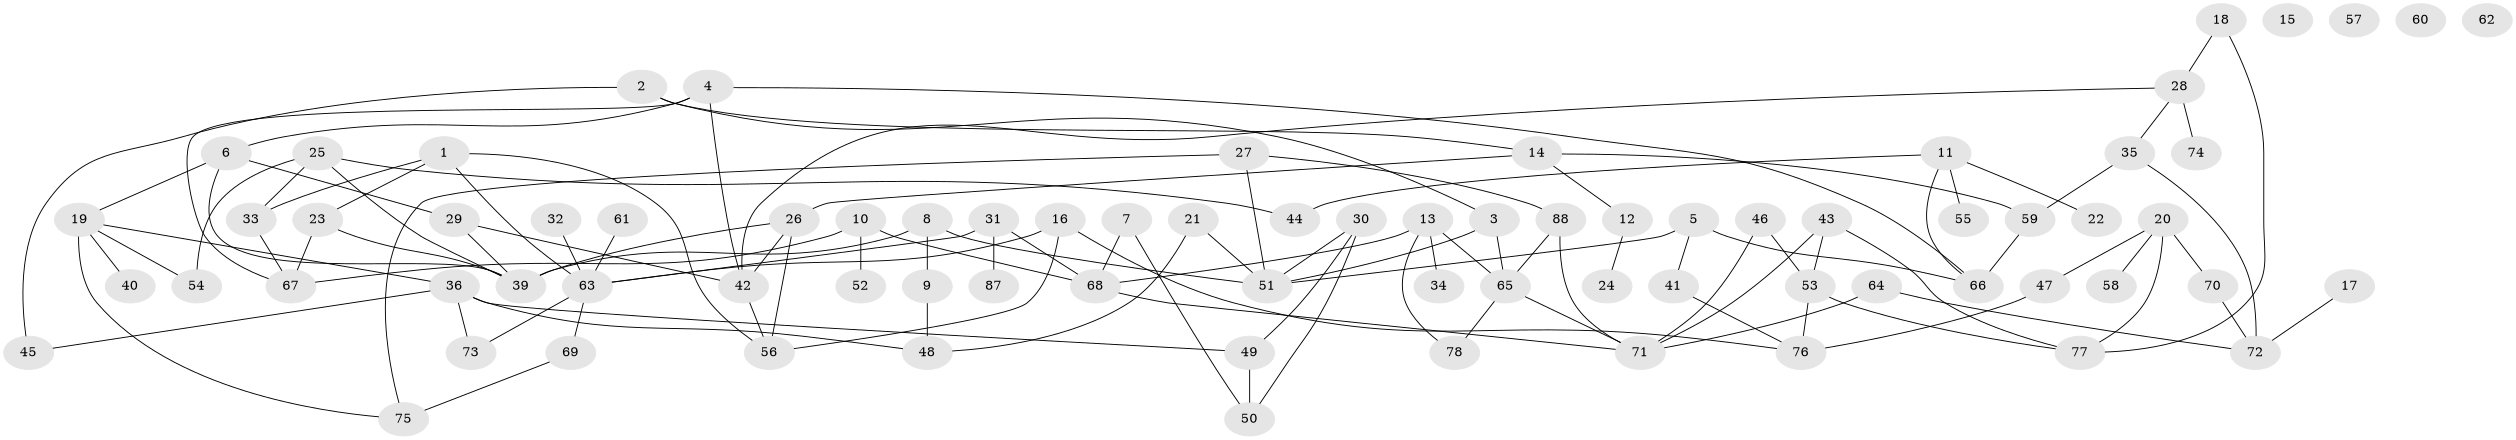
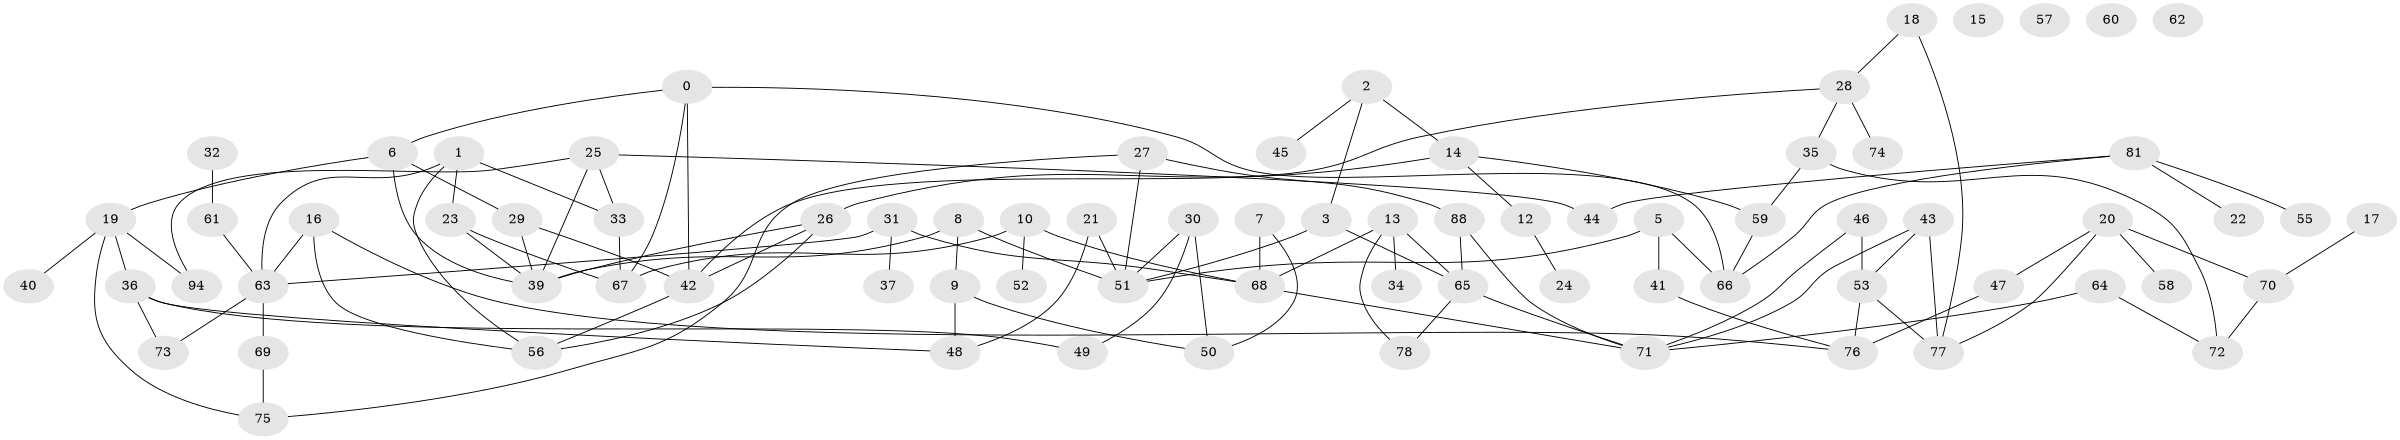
(708, 87) -> (687, 87)
(1946, 153) -> (2134, 153)
(572, 254) -> (212, 192)
(197, 286) -> (197, 286)
(994, 286) -> (889, 286)
(242, 320) -> none
(2303, 320) -> (2320, 253)
(1250, 386) -> (1078, 328)
